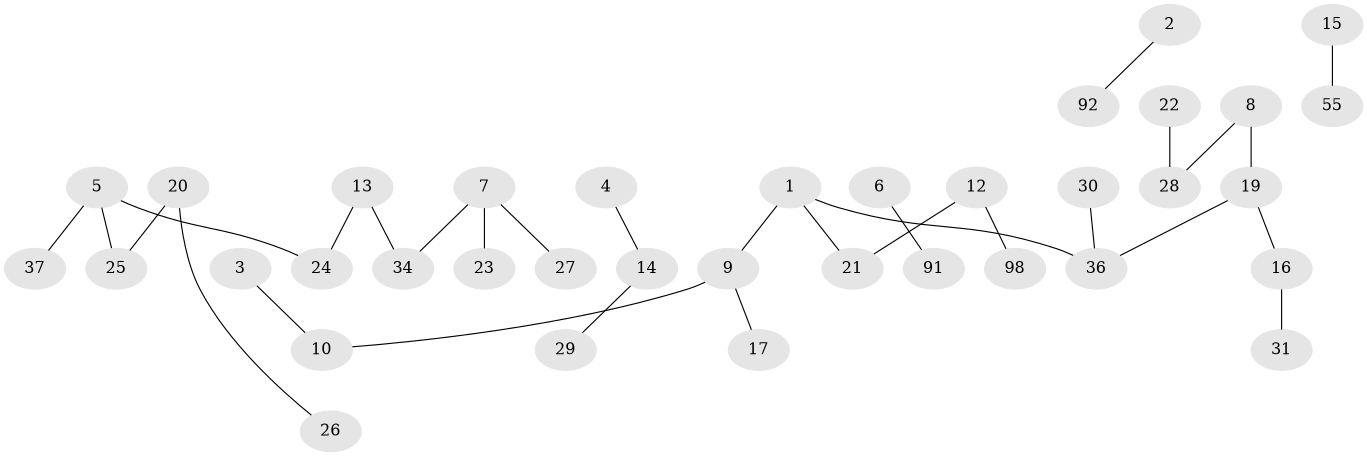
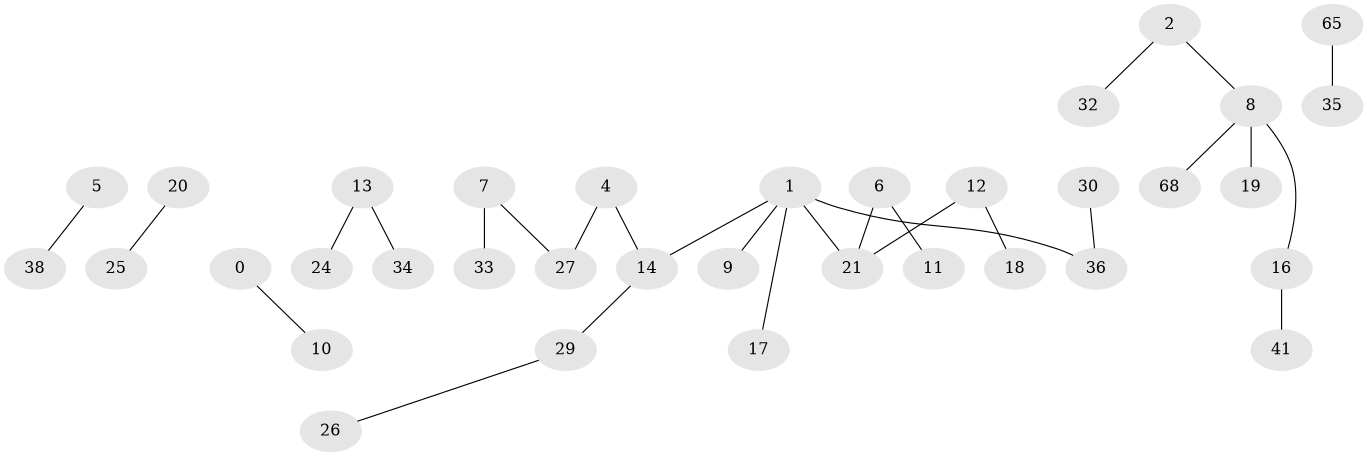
(1332, 25) -> (1332, 25)
none -> (1210, 65)
(1089, 106) -> (1089, 106)
(1170, 106) -> none
(1332, 106) -> (1332, 106)
(1170, 187) -> (1170, 187)
(107, 228) -> none
(209, 228) -> none
(444, 228) -> none
none -> (586, 228)
none -> (719, 228)
none -> (866, 228)
(1174, 228) -> none
(1266, 228) -> (1295, 183)
(35, 269) -> (35, 269)
(241, 269) -> (241, 269)
(484, 269) -> (484, 269)
(934, 269) -> (934, 269)
(1015, 269) -> (1015, 269)
(743, 309) -> (775, 269)
(223, 325) -> (448, 391)
(531, 325) -> none
(1282, 350) -> (1282, 350)
